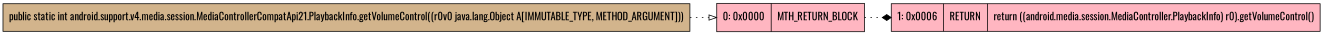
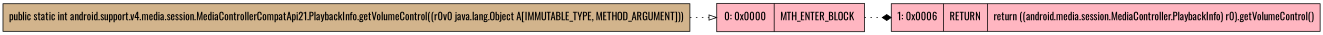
(818, 17) -> (817, 17)
